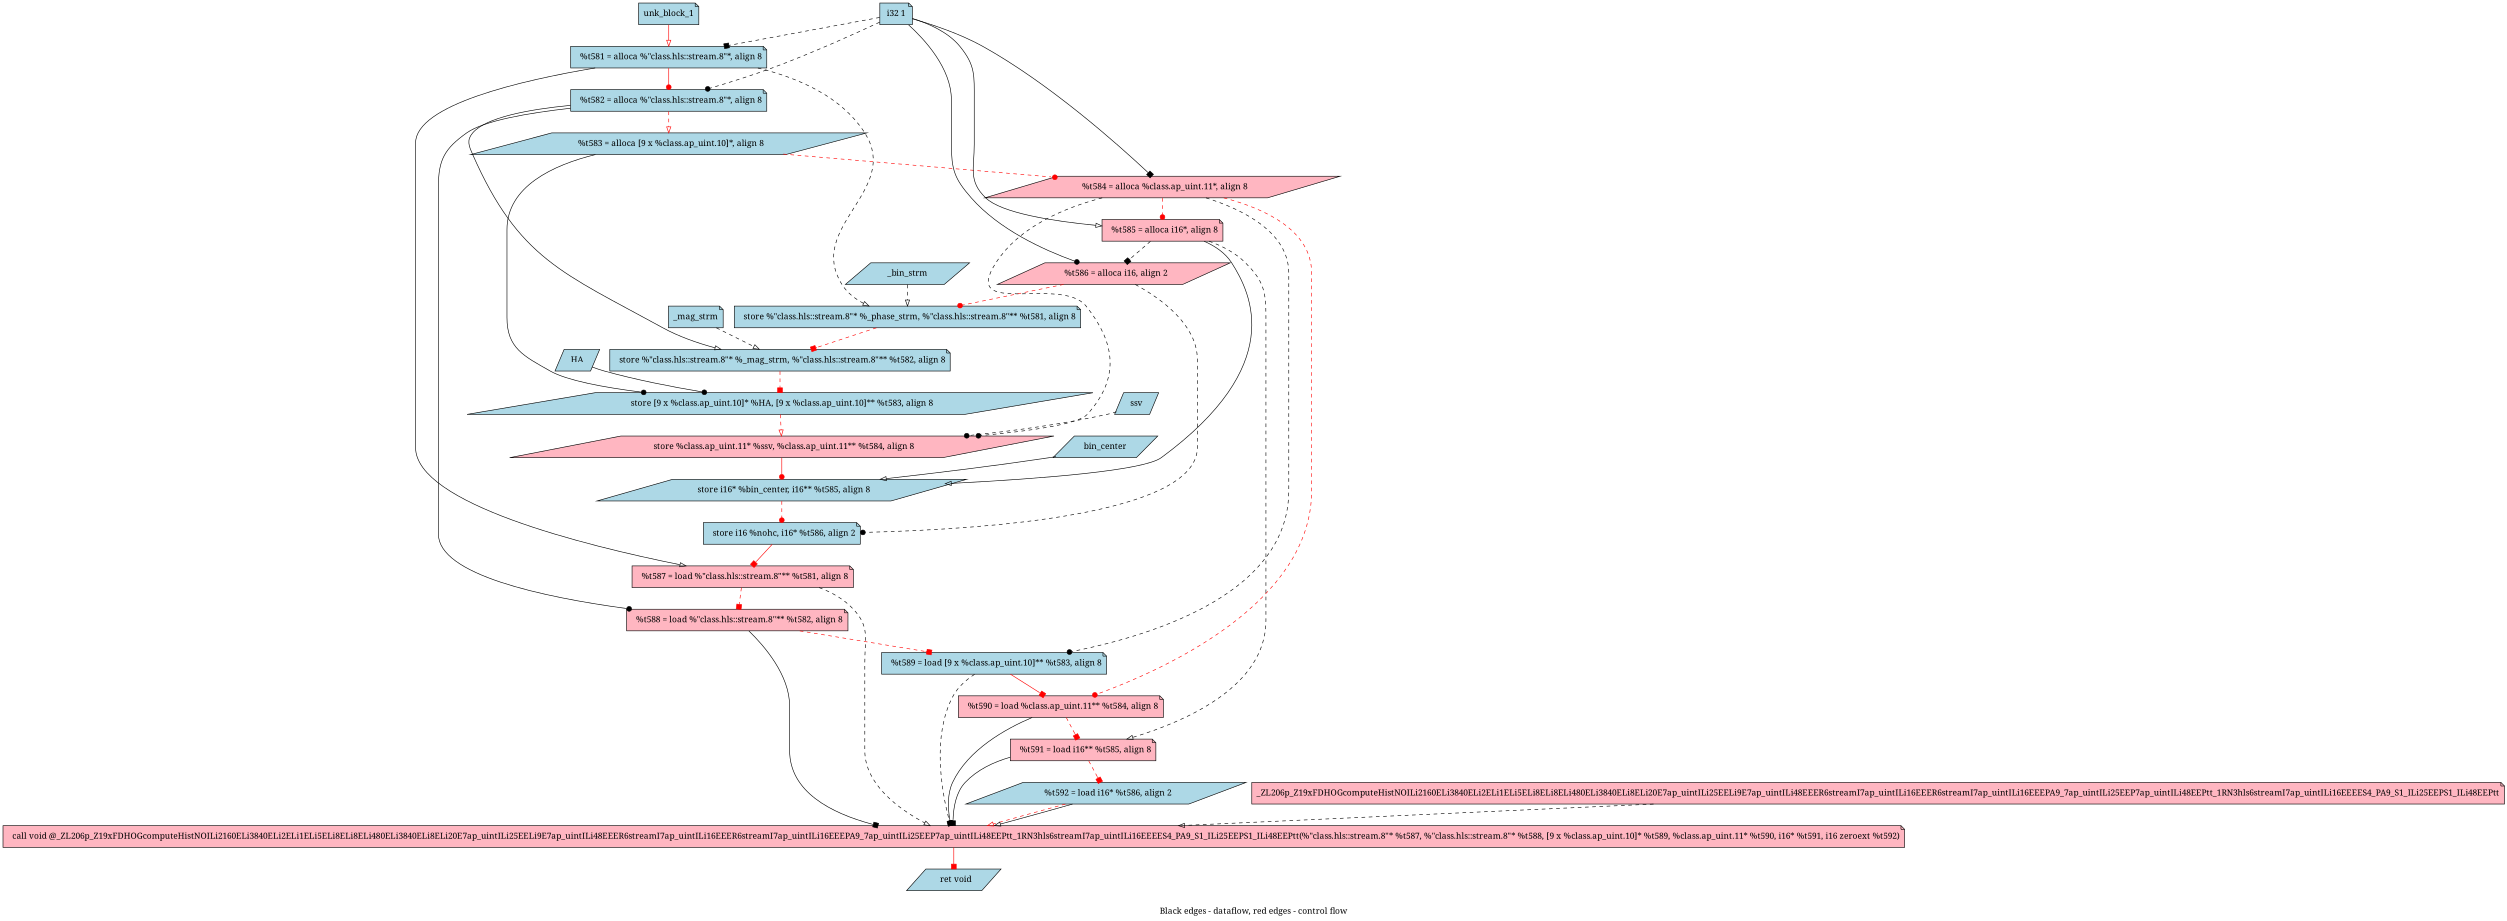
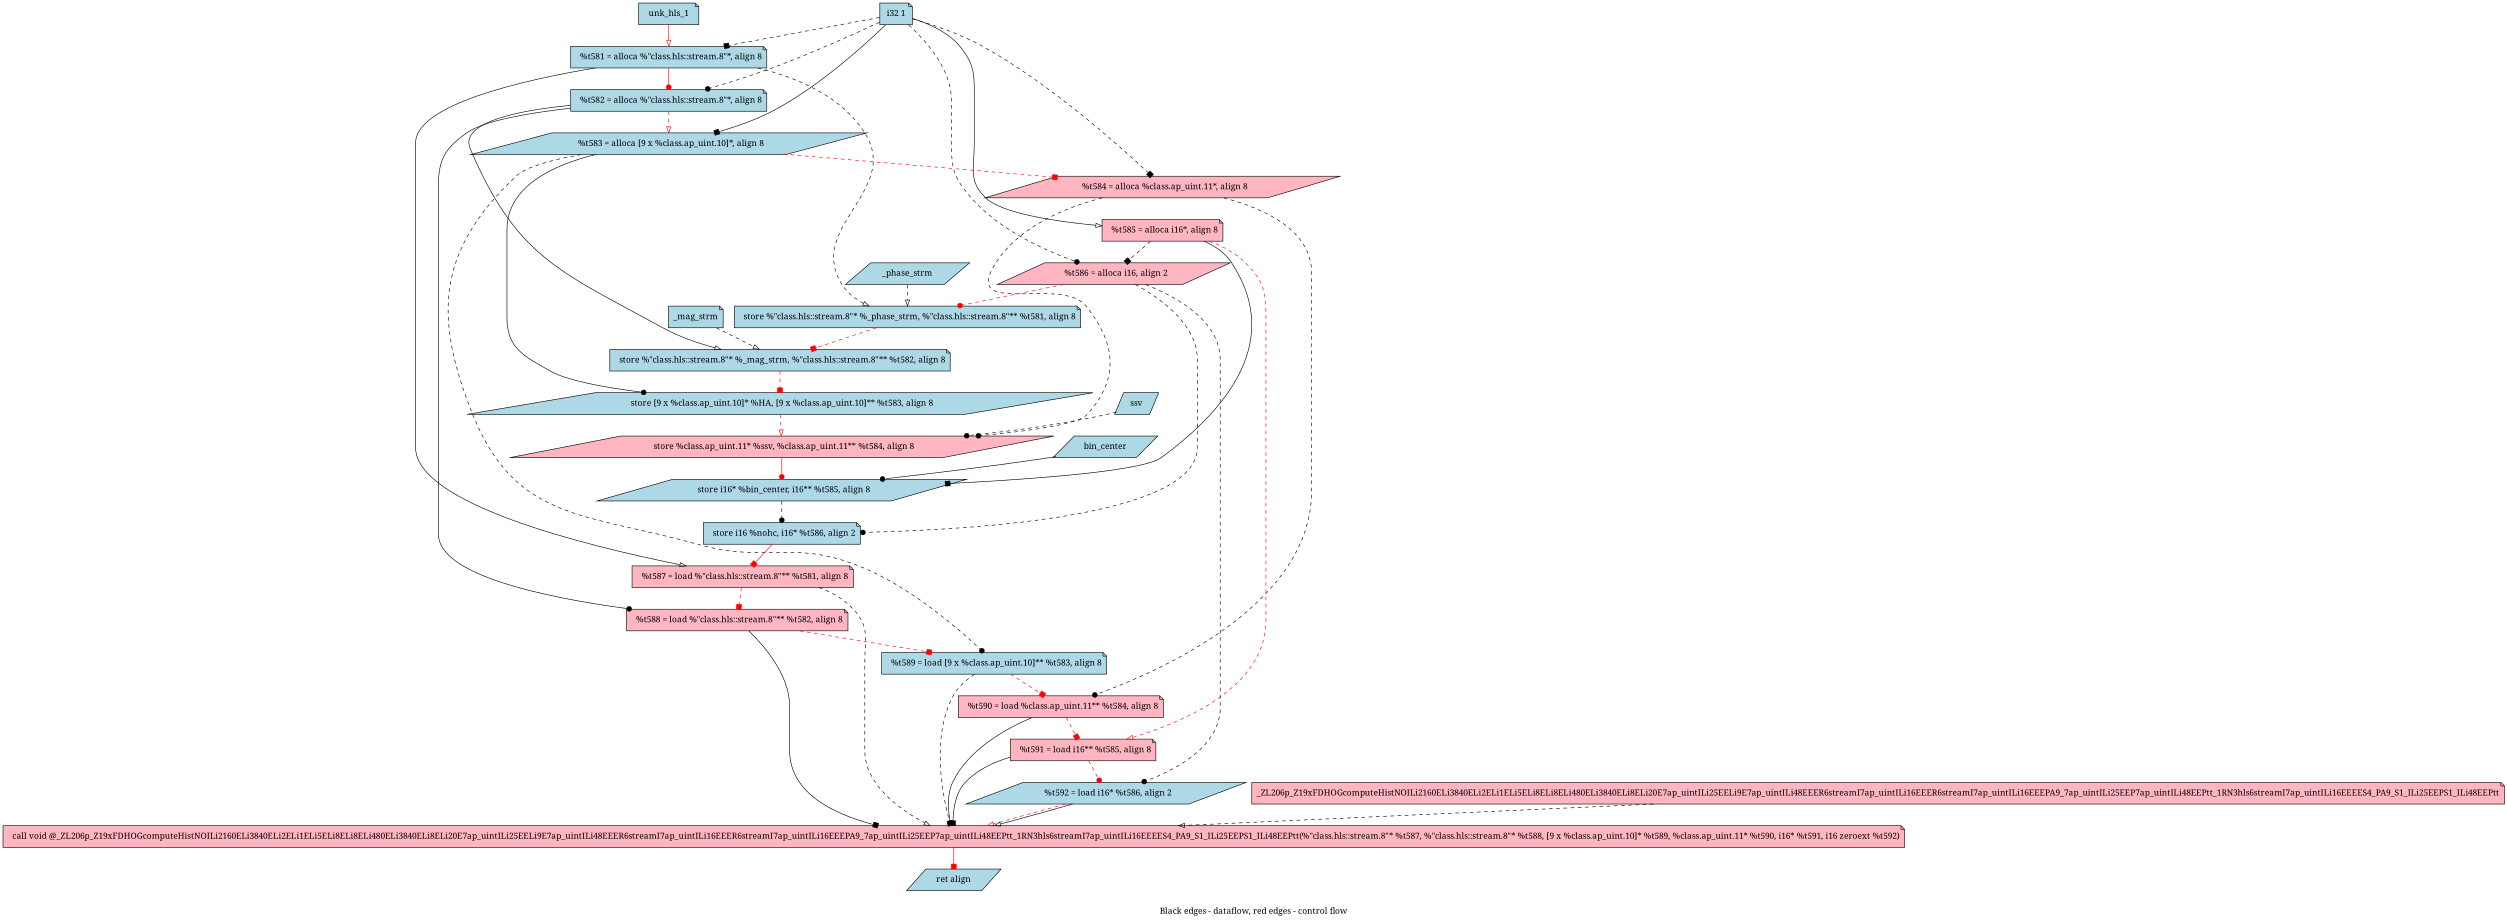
(669, 14) -> (669, 14)
(1038, 82) -> (1038, 82)
none -> (805, 91)
(952, 161) -> (952, 161)
(917, 166) -> (917, 166)
(1162, 206) -> none
(907, 274) -> (907, 274)
(577, 360) -> none
(1183, 440) -> (1183, 440)
(971, 468) -> (971, 468)
(1289, 468) -> (556, 506)
(1312, 476) -> (1312, 476)
(782, 509) -> (782, 509)
(1266, 512) -> (1266, 512)
none -> (1220, 533)
(1025, 683) -> (1025, 683)
(1093, 769) -> (1093, 769)
(954, 880) -> (954, 880)
